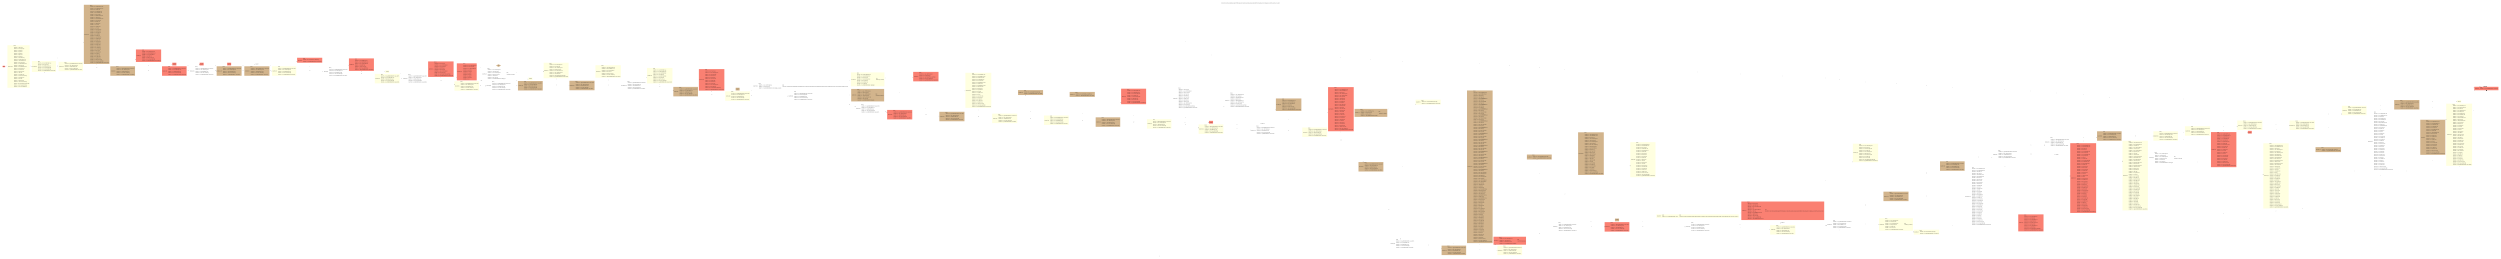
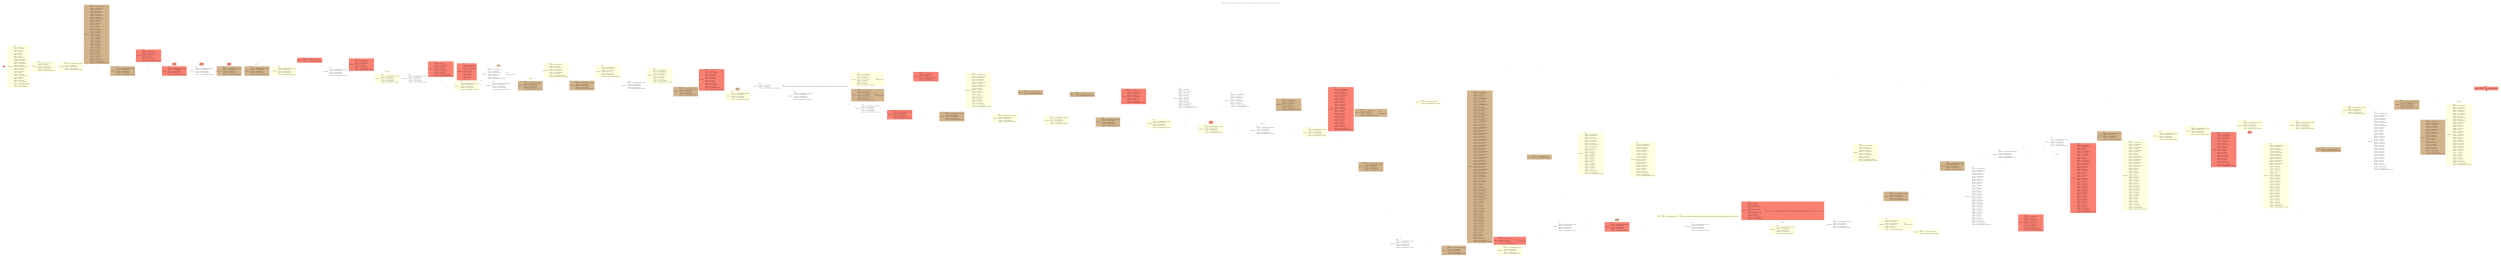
(1591, 154) -> (1591, 154)
(2166, 158) -> none
